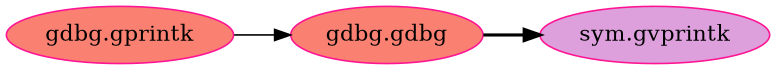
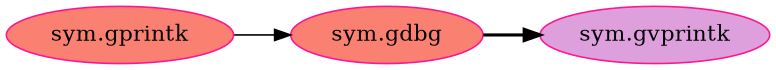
(120, 35) -> (120, 35)
(387, 35) -> (387, 35)
